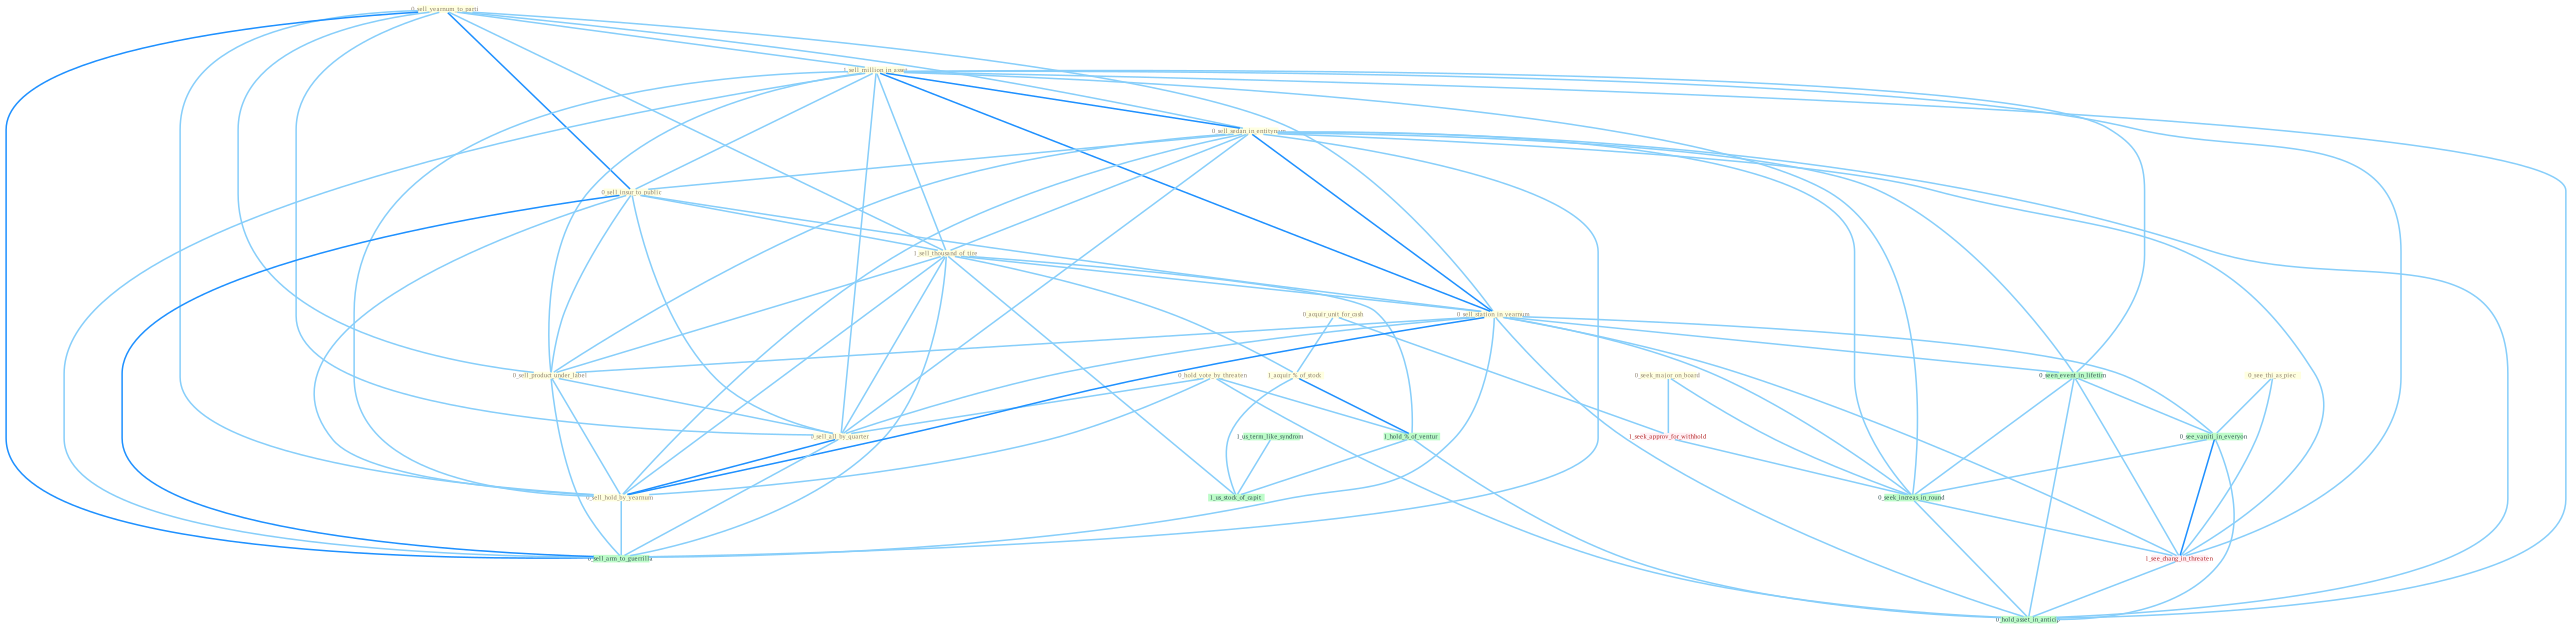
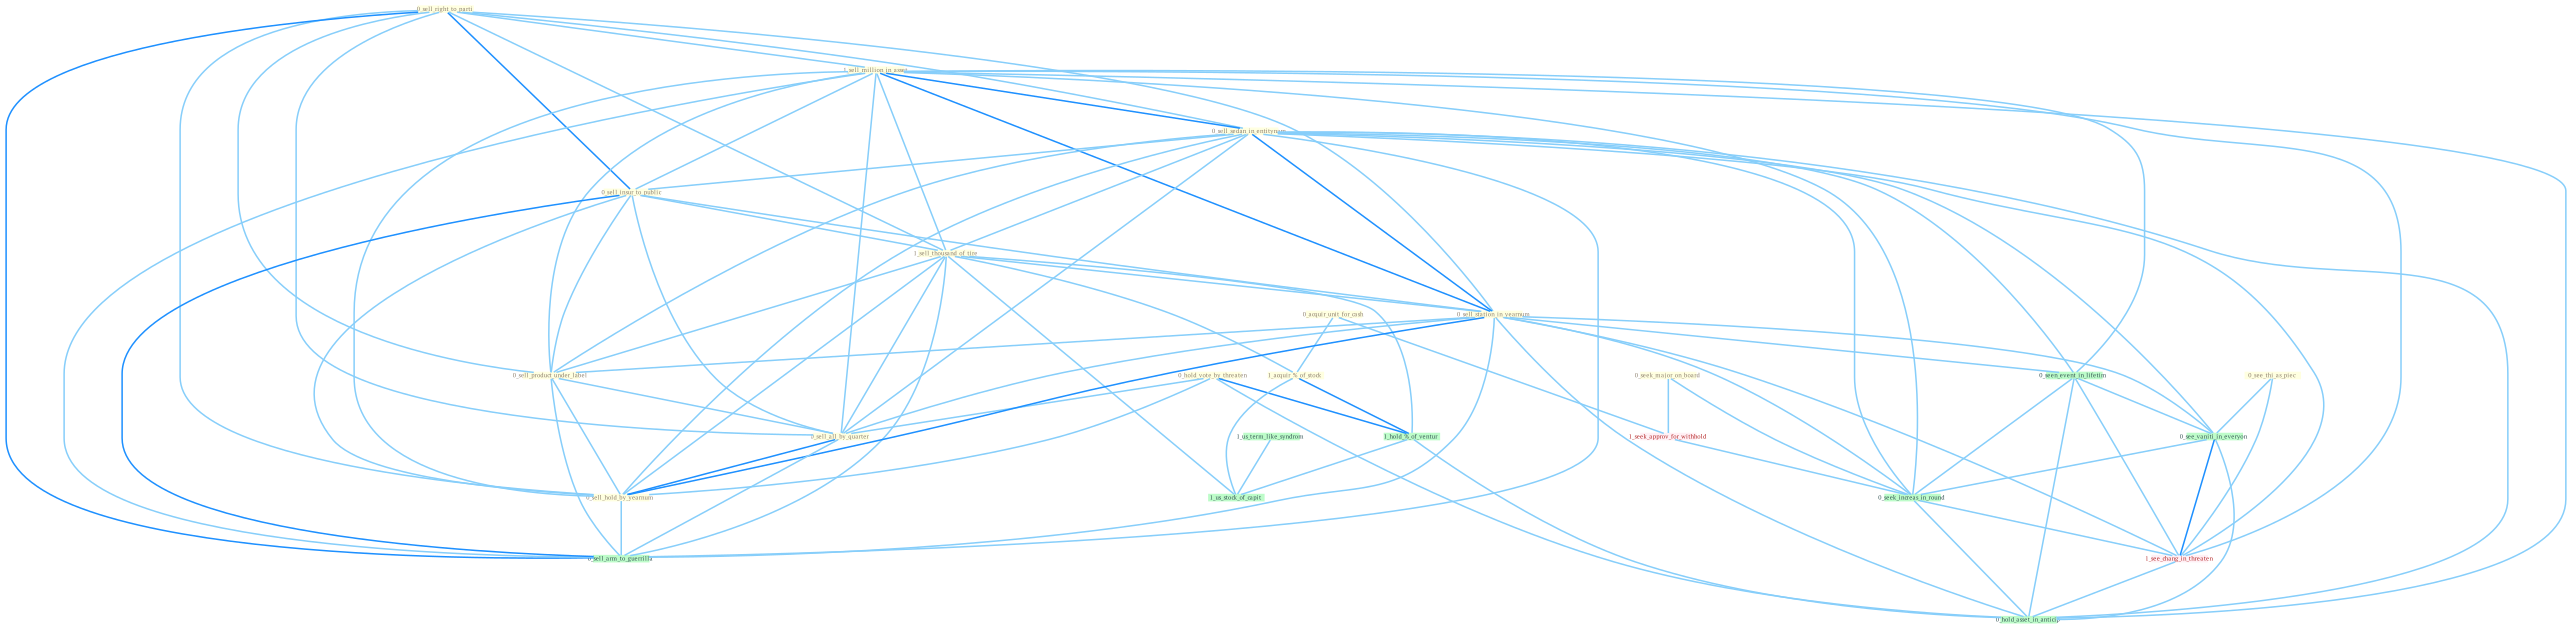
(446, 9) -> (446, 9)
none -> (1938, 206)
(1313, 406) -> (1313, 406)
